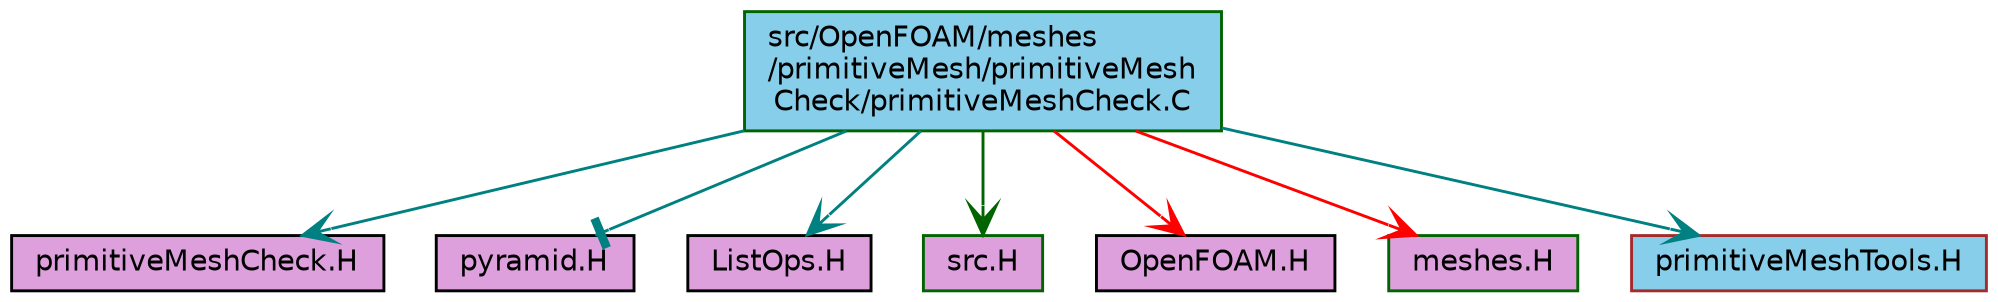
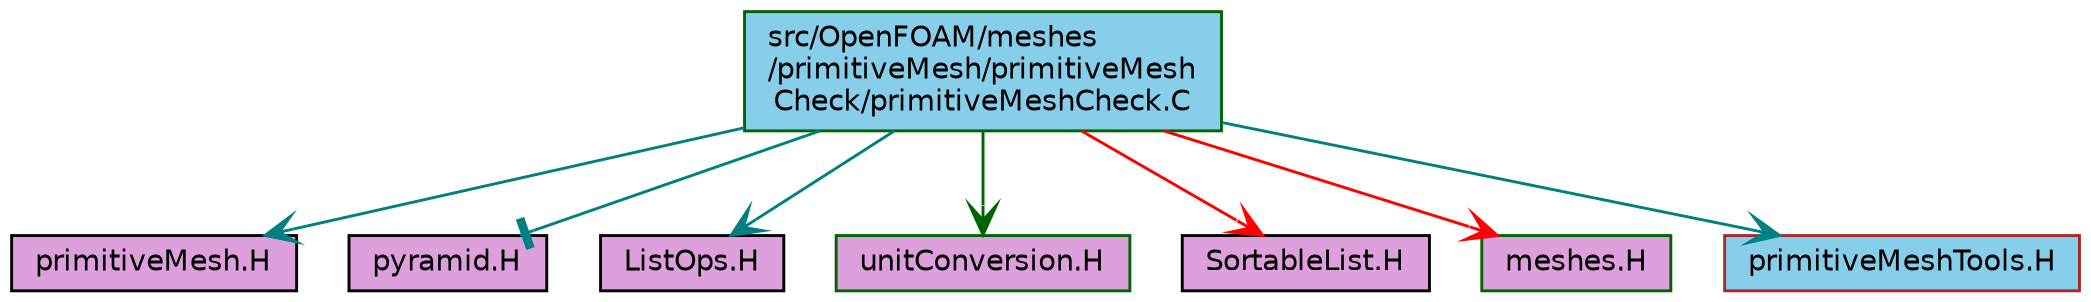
(198, 263) -> (154, 263)
(983, 263) -> (983, 263)
(1216, 263) -> (1306, 263)
